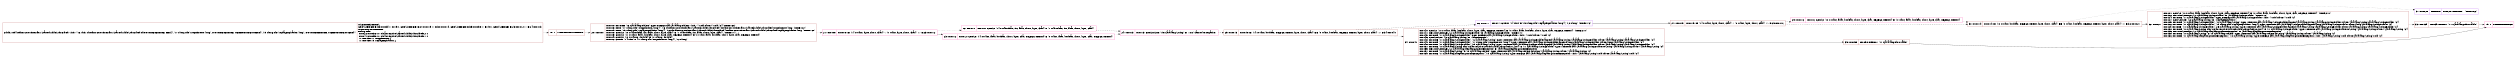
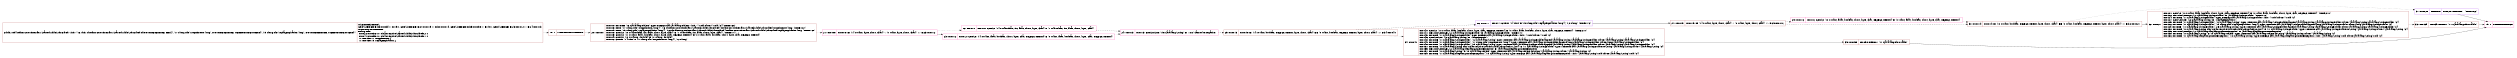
none -> (2472, 18)
